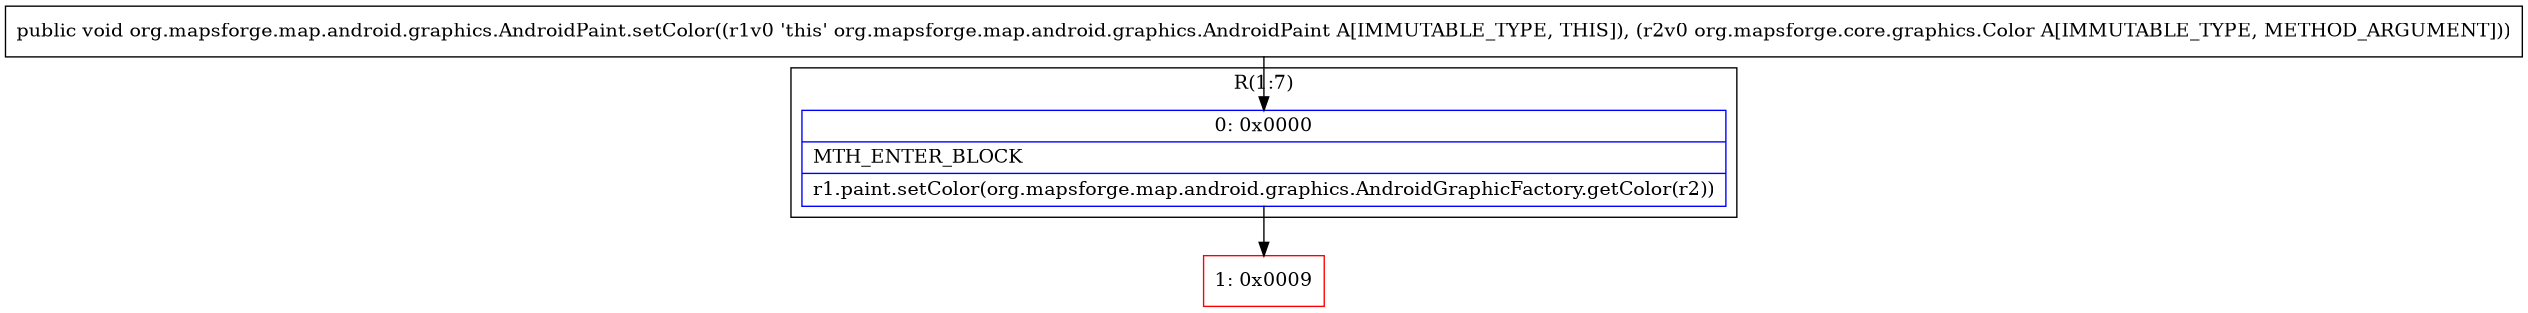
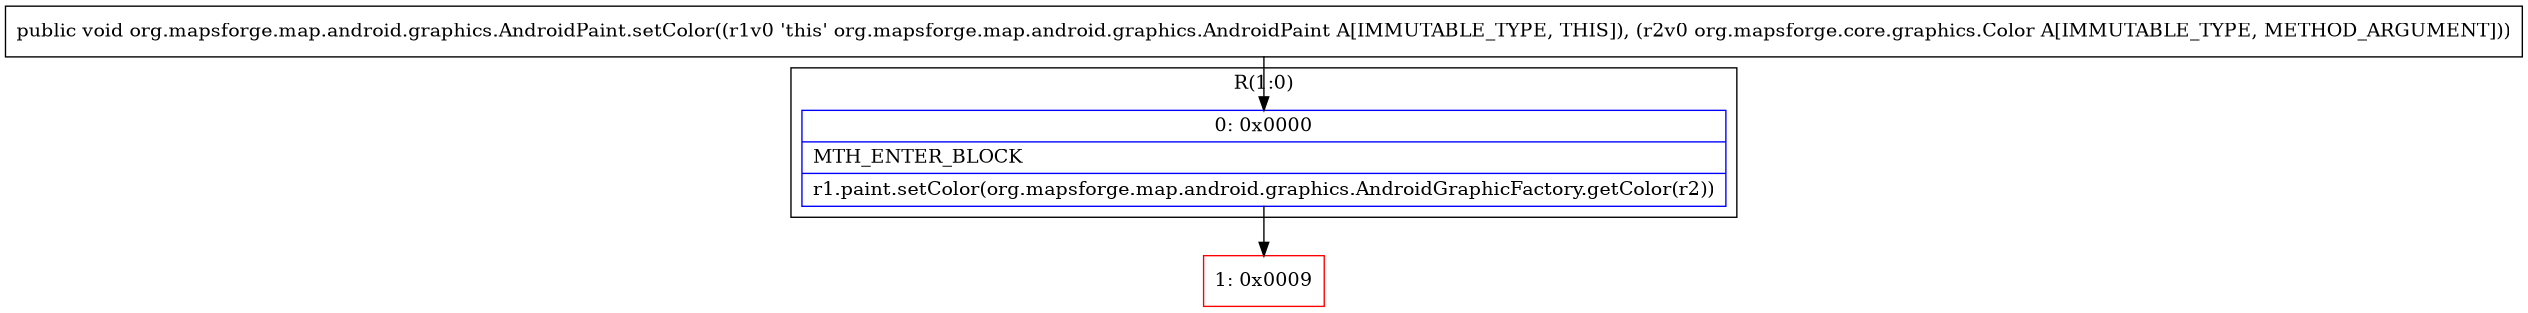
(1264, 84) -> (1264, 84)
